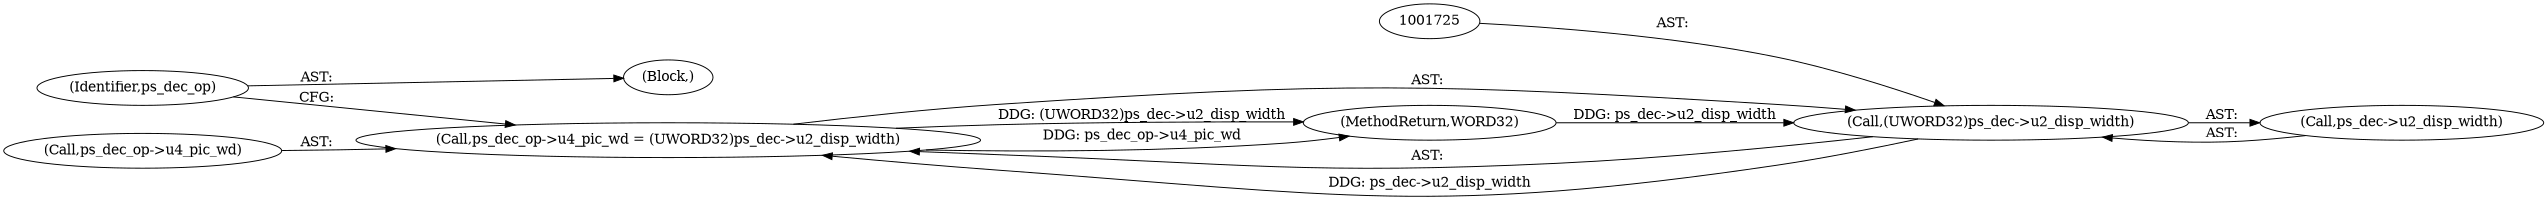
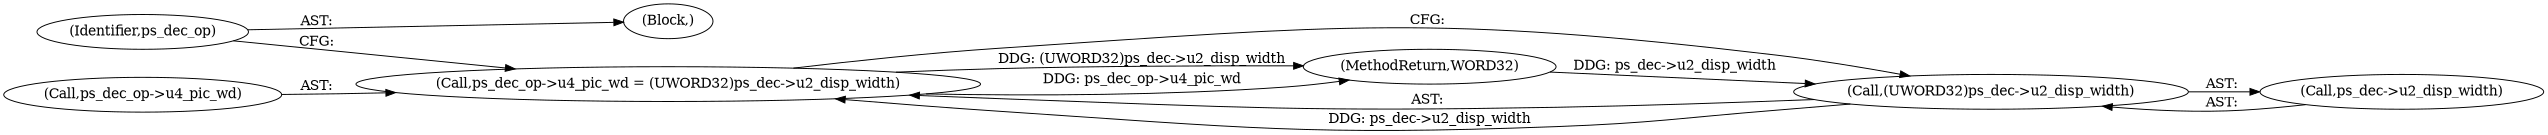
(1430, 21) -> none
(1430, 81) -> (1430, 21)
